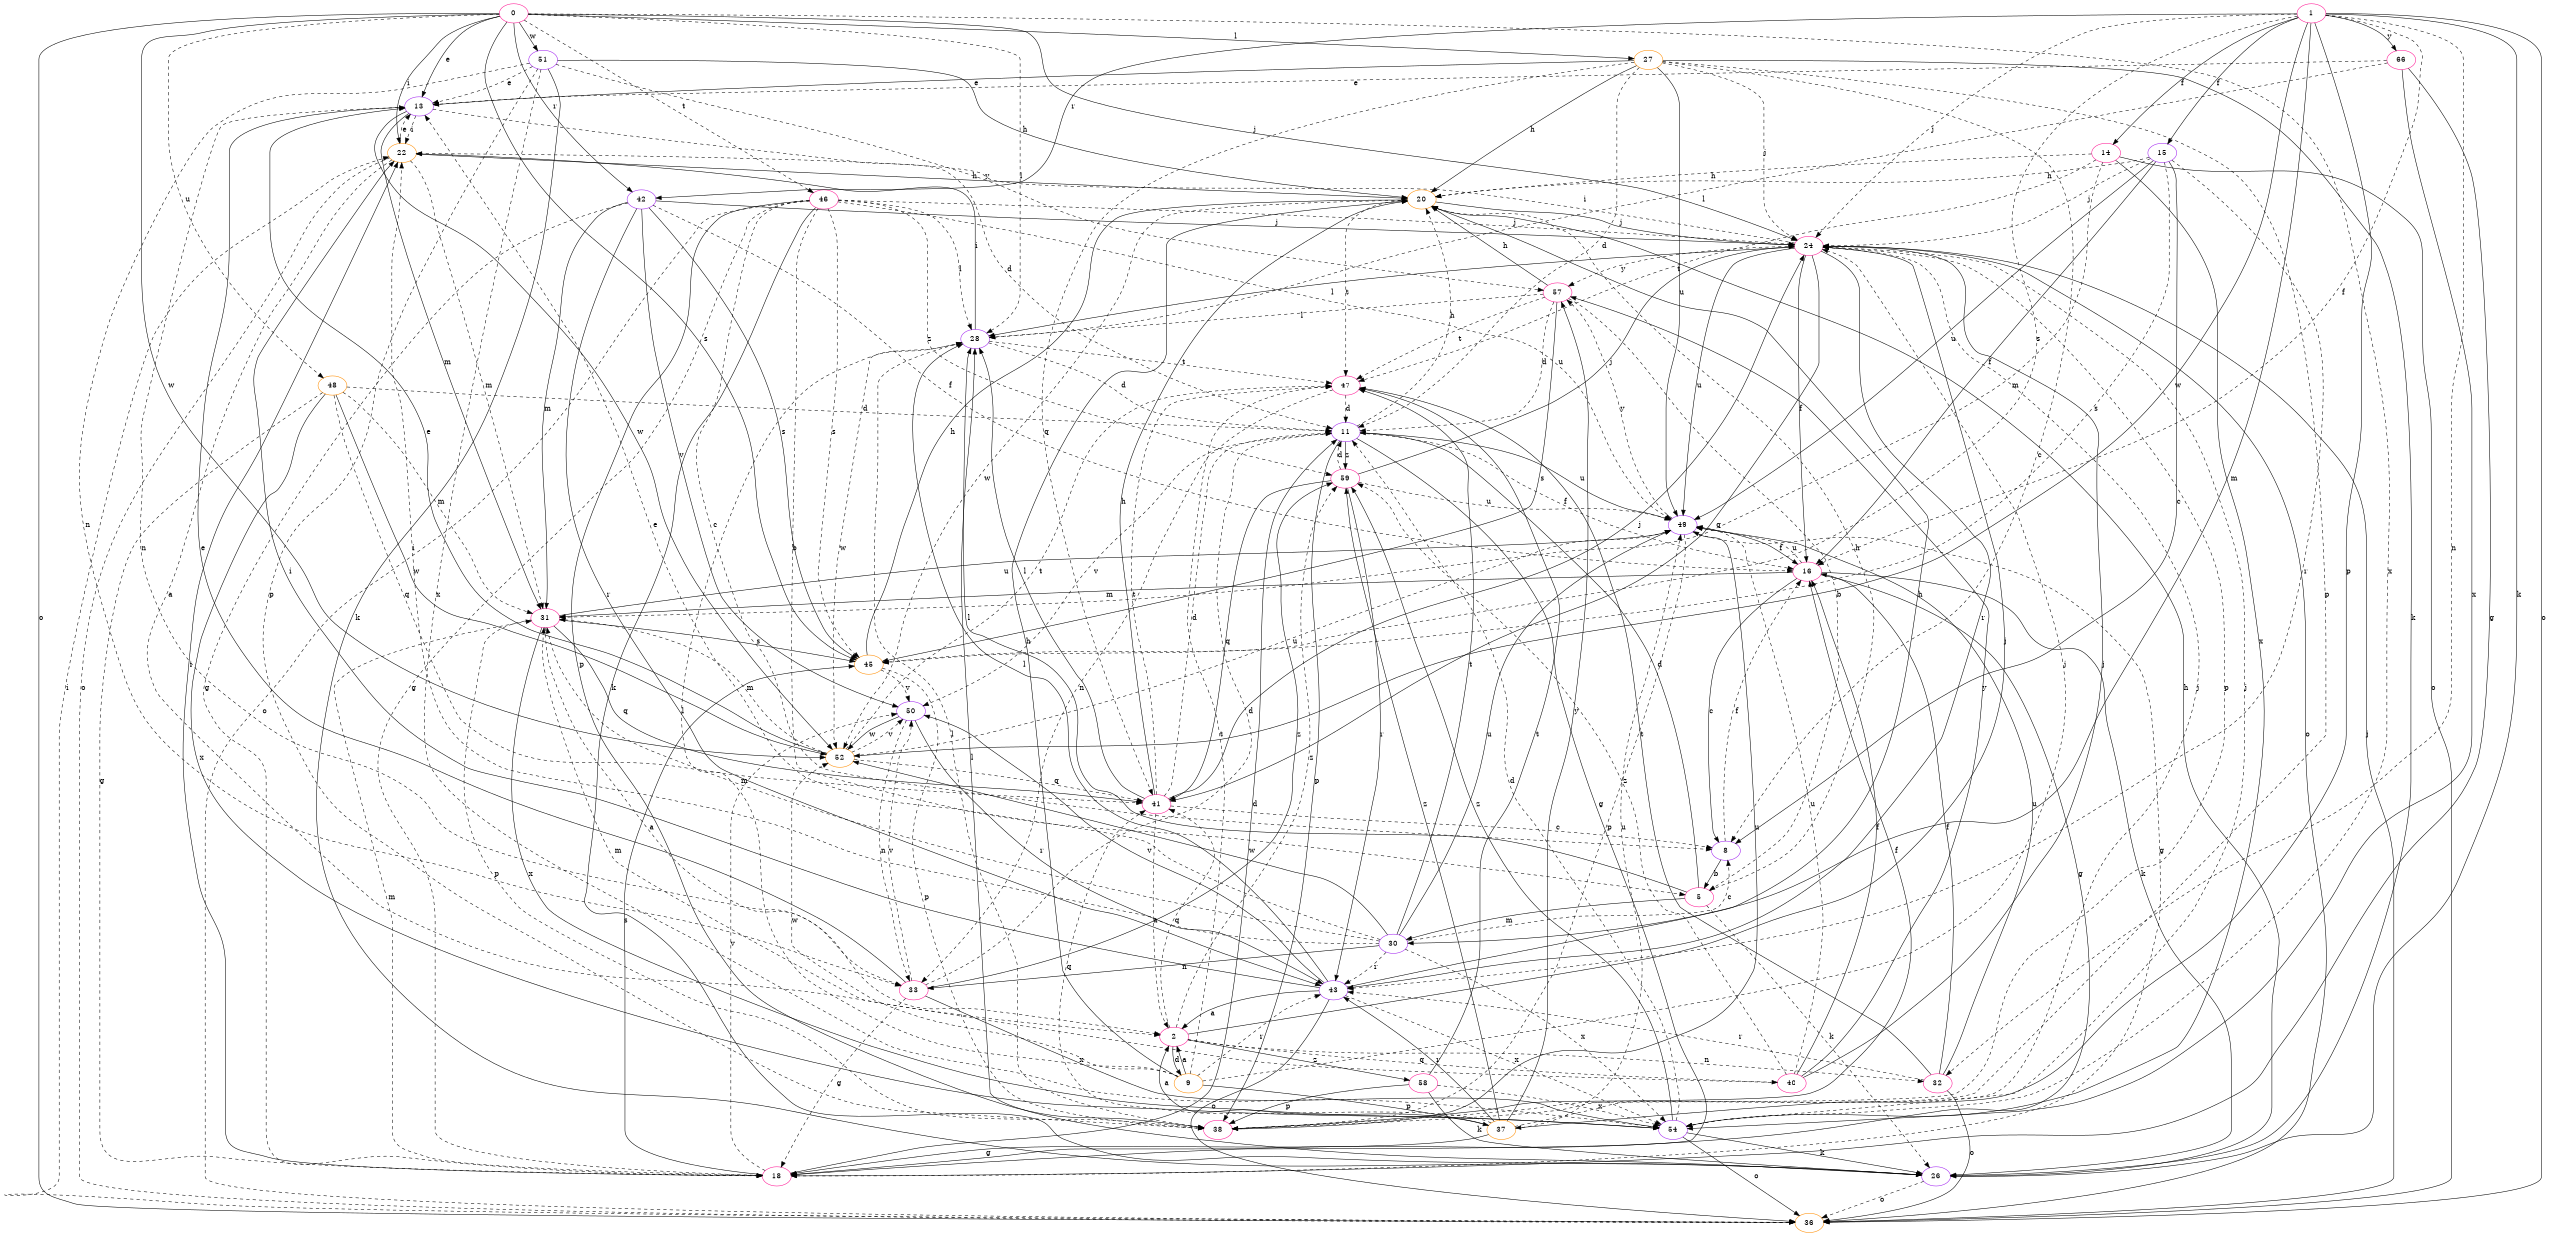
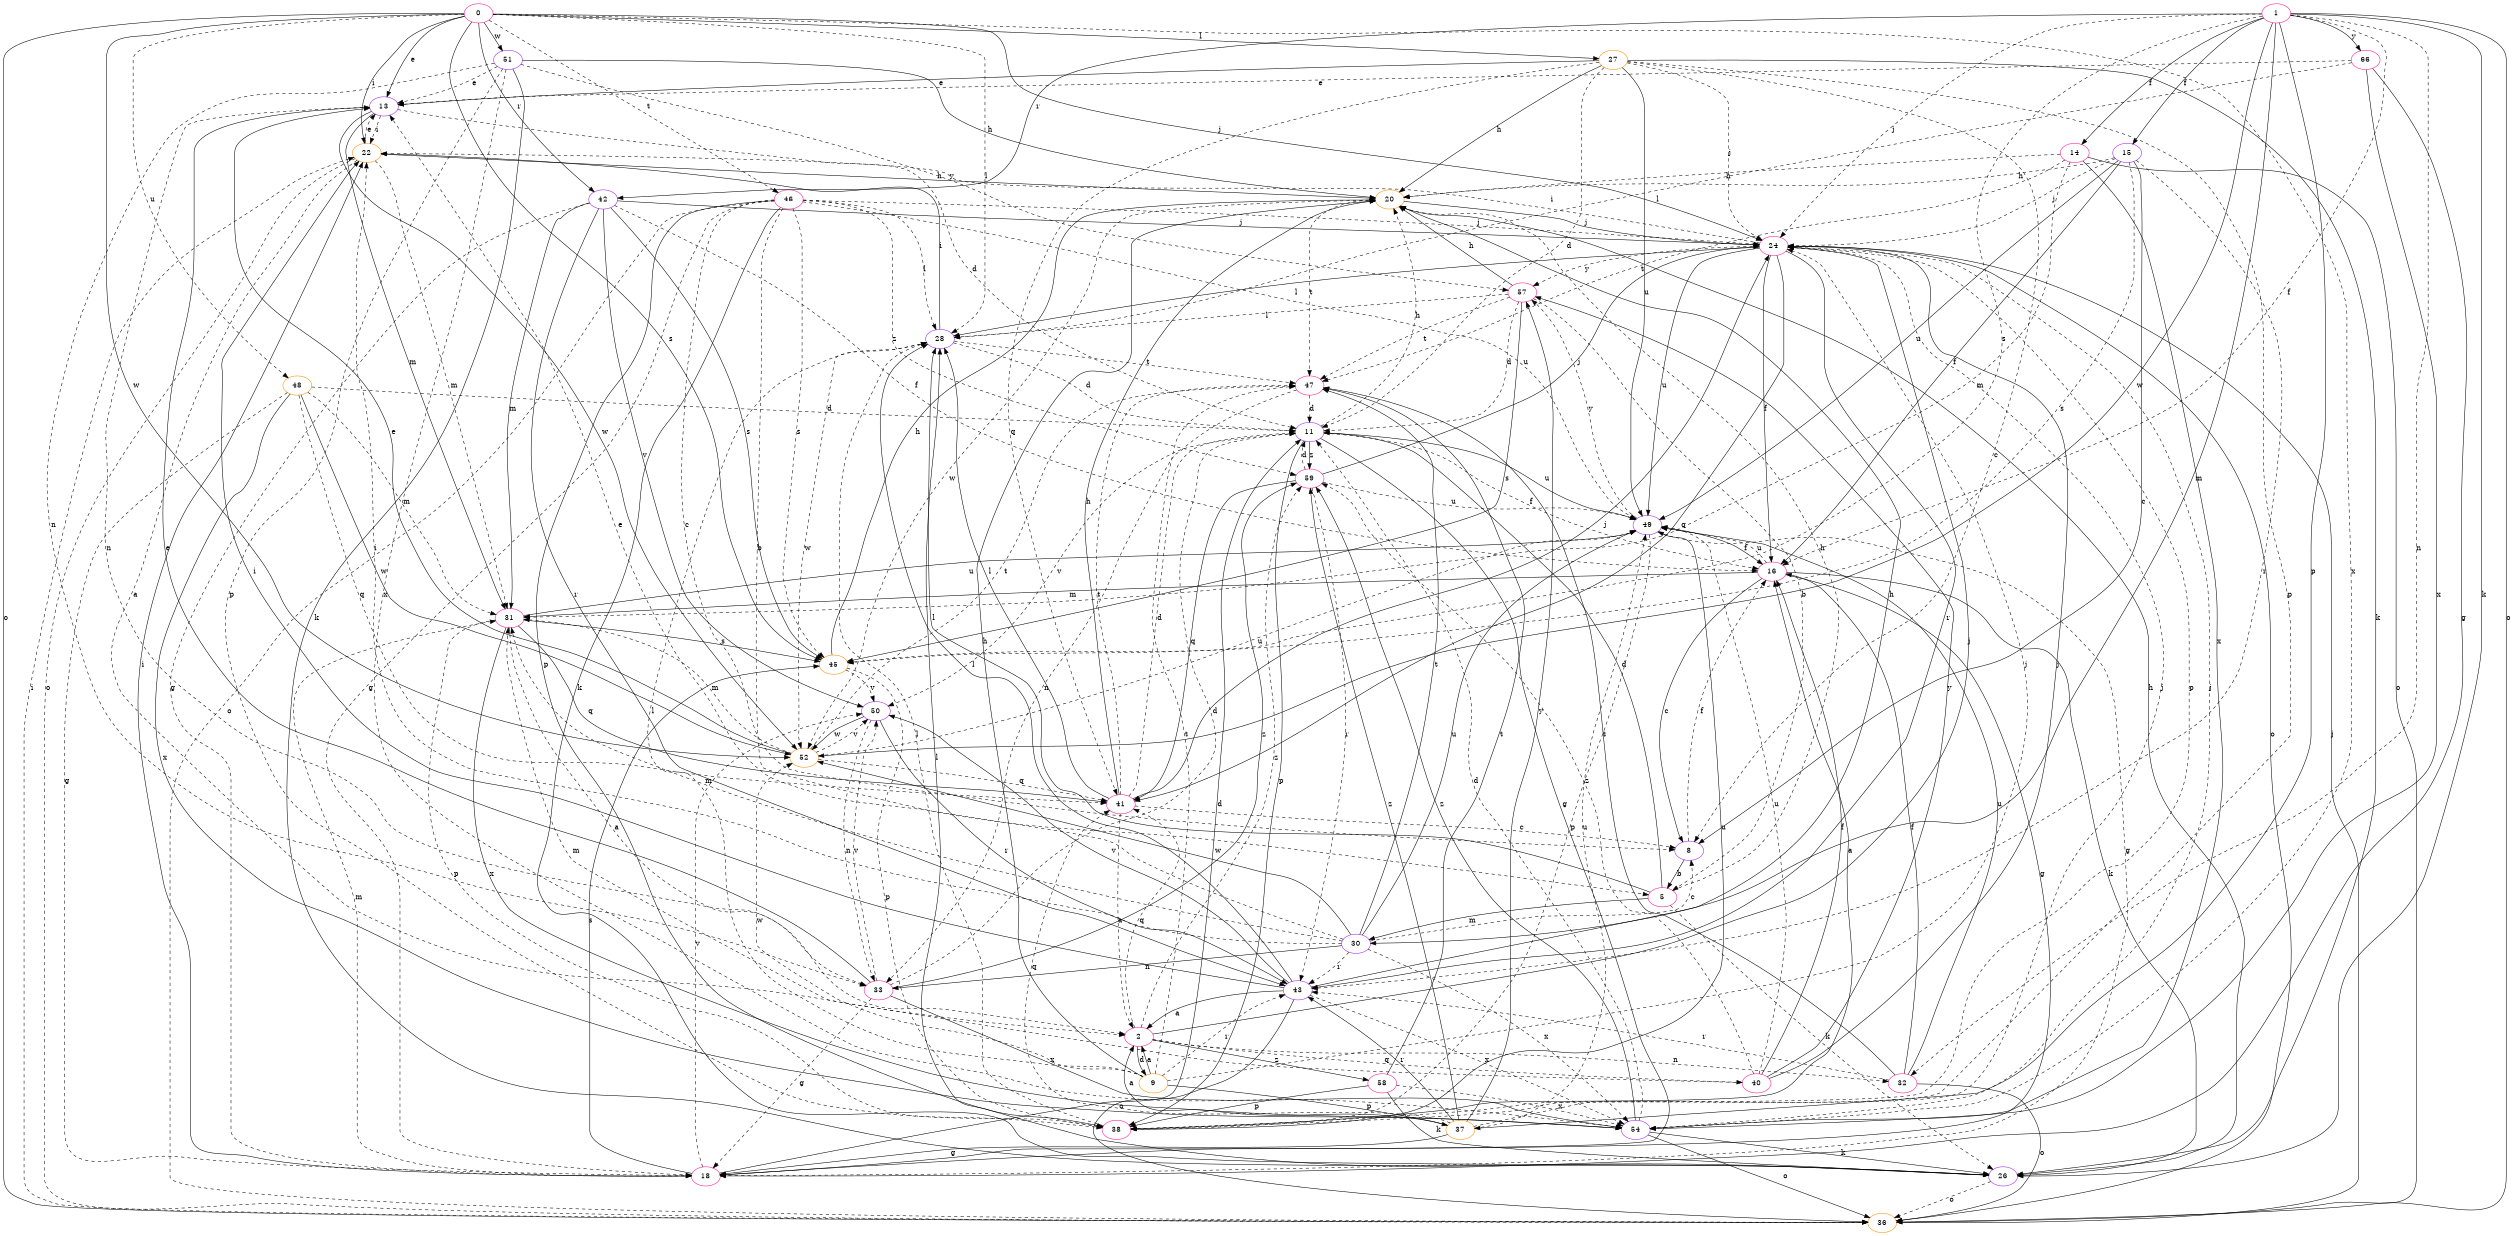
(1380, 733) -> (1345, 732)
(1896, 851) -> (1850, 851)
